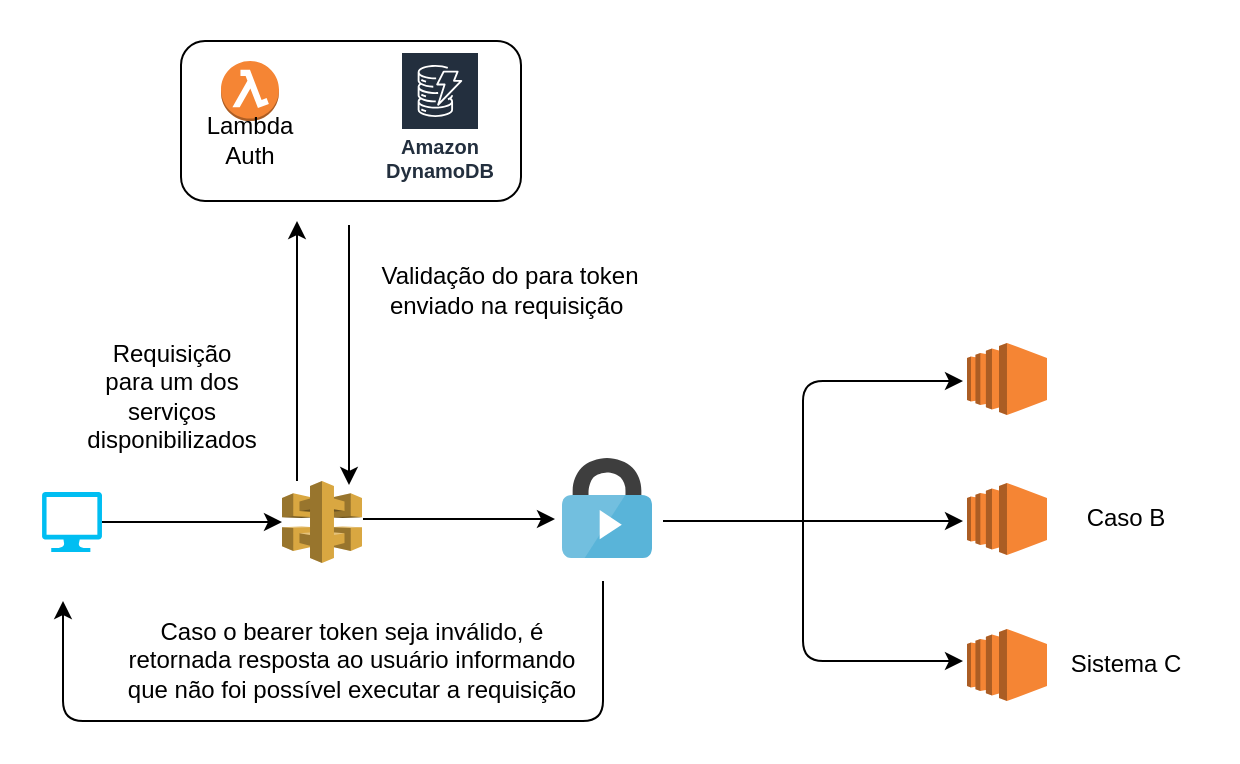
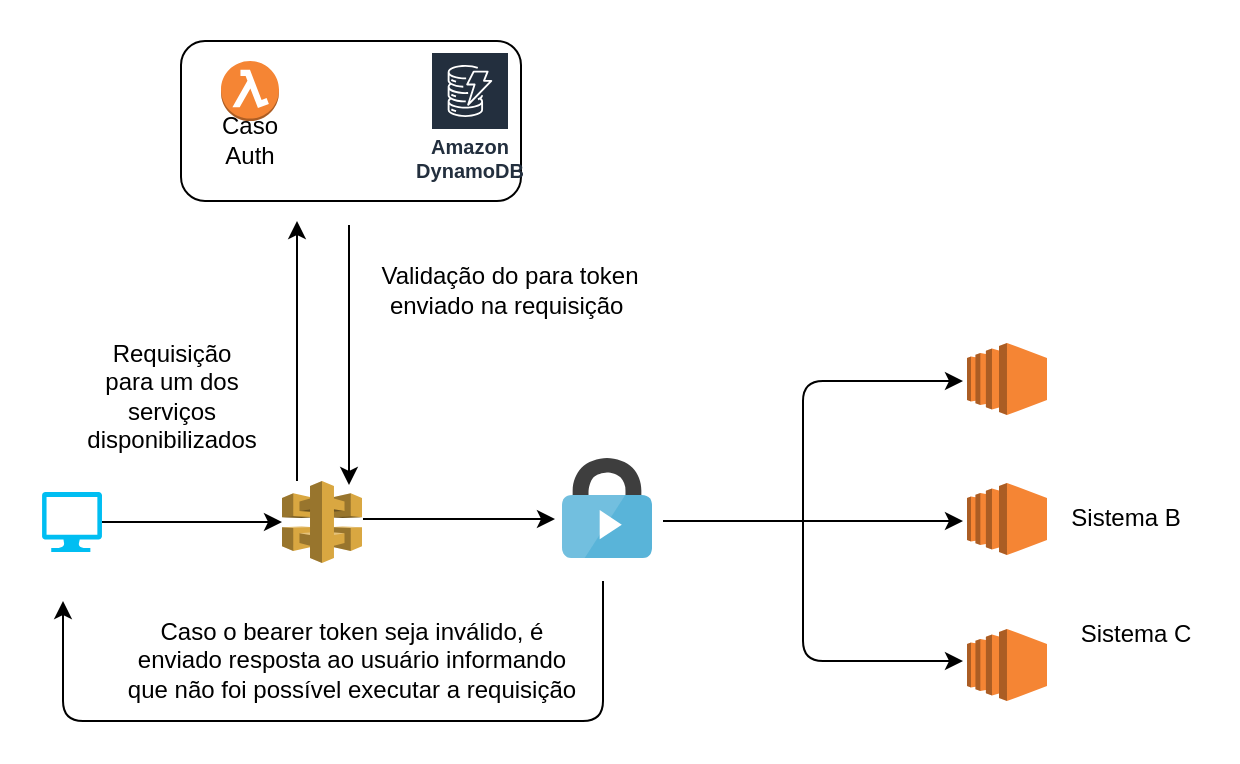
(440, 121) -> (470, 121)
(251, 141) -> (251, 141)
(1127, 519) -> (1127, 519)
(353, 661) -> (353, 661)
(1127, 665) -> (1137, 635)
